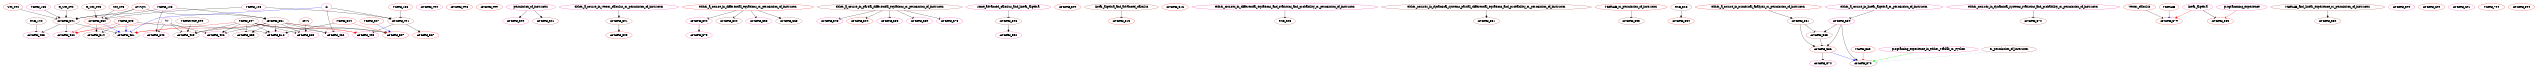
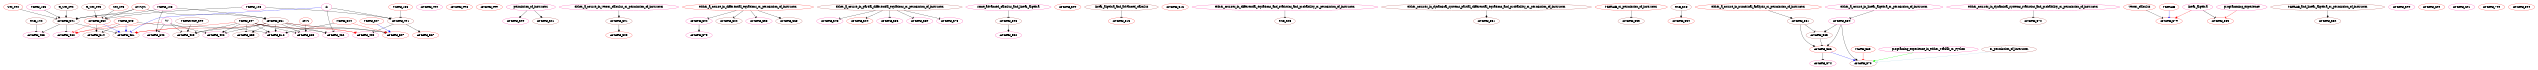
(2328, 7) -> (2328, 7)
(2492, 7) -> (2492, 7)
